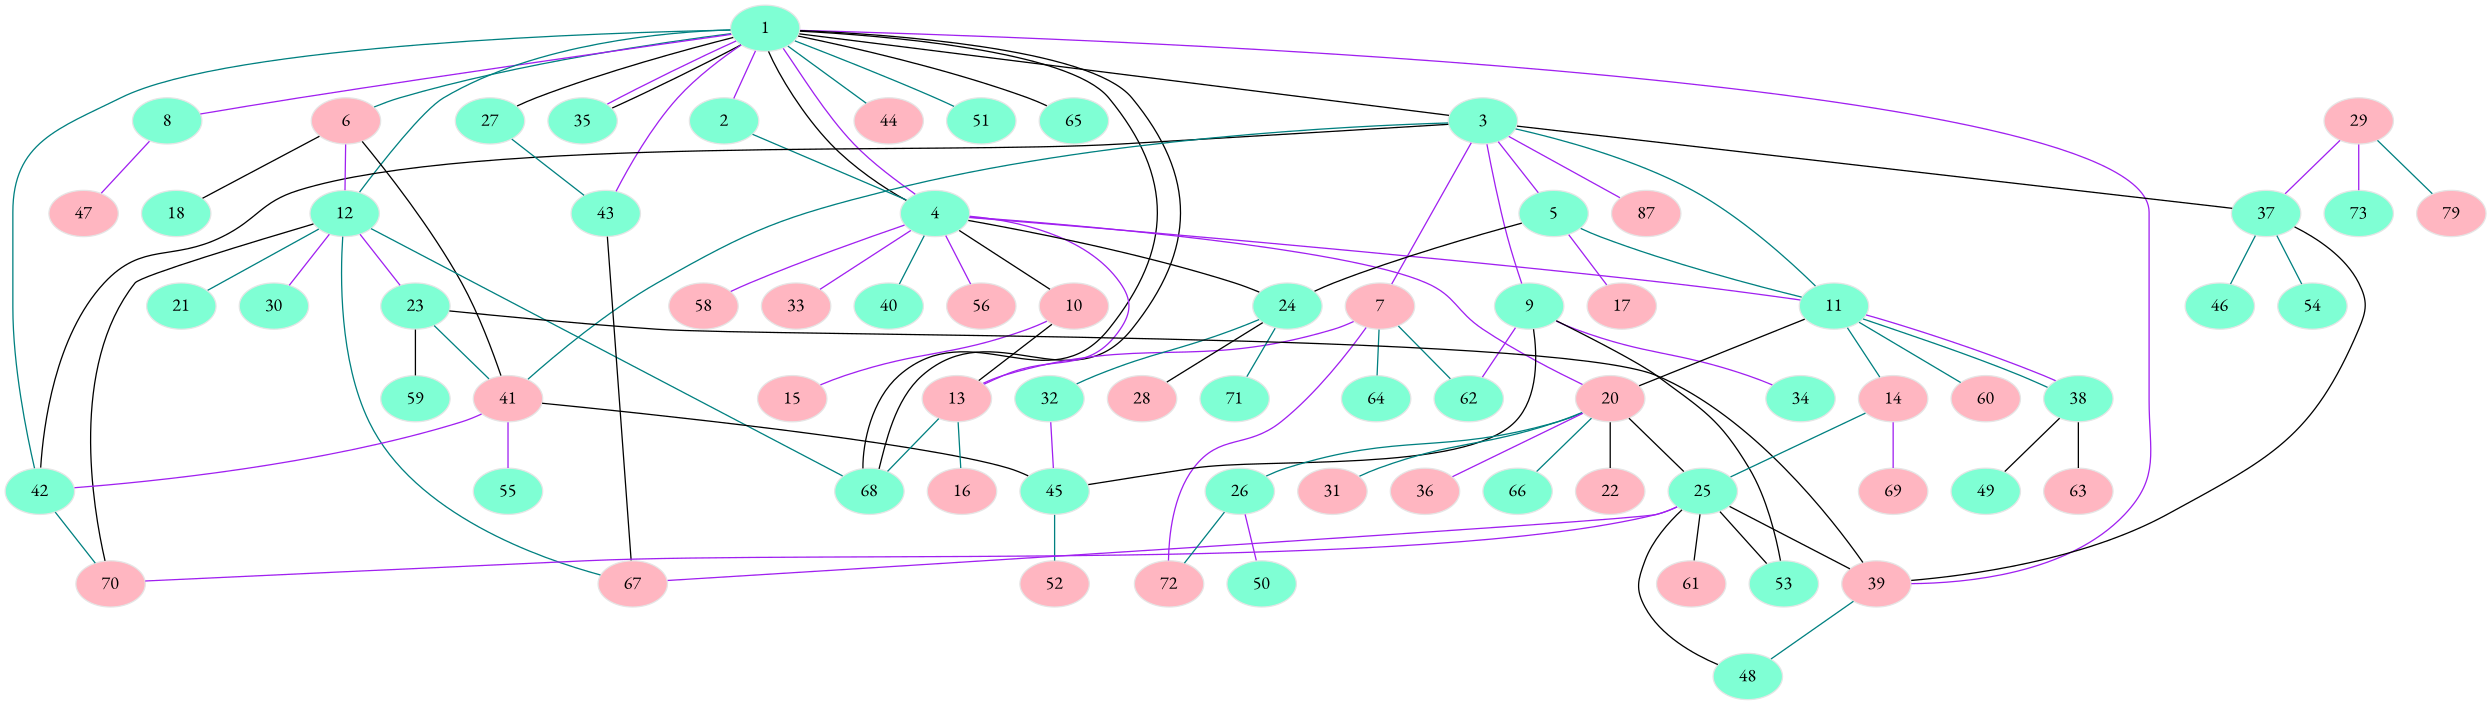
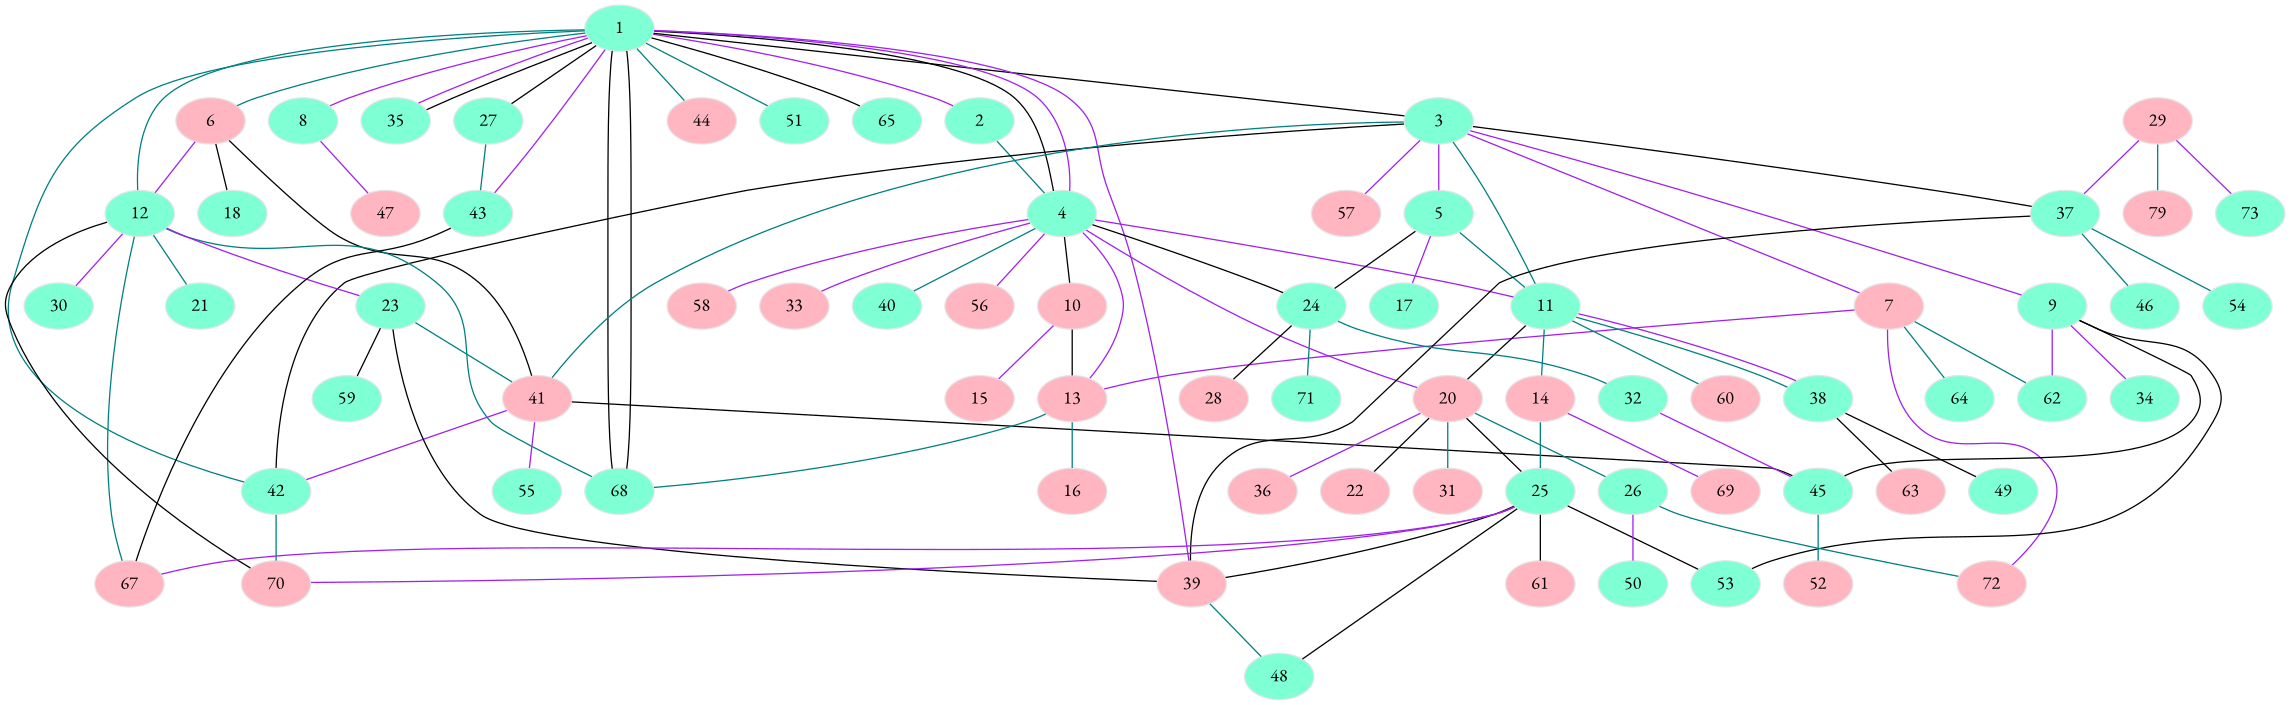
(1646, 213) -> (1346, 213)
(1622, 306) -> (1404, 306)
(1518, 491) -> none
